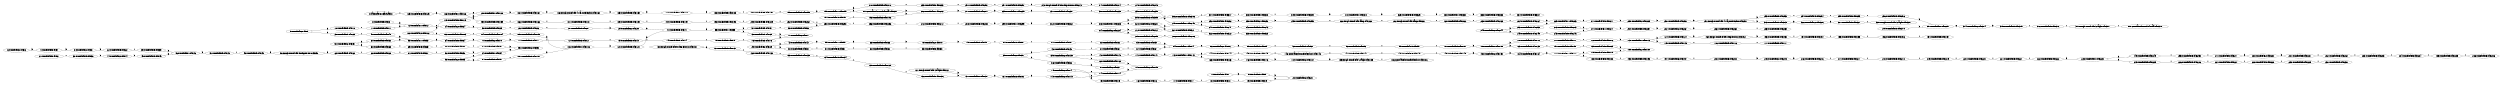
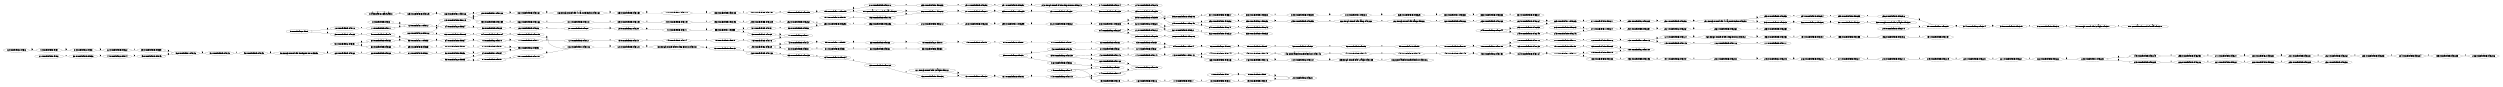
(650, 36) -> (647, 47)
(1085, 72) -> (1086, 69)
